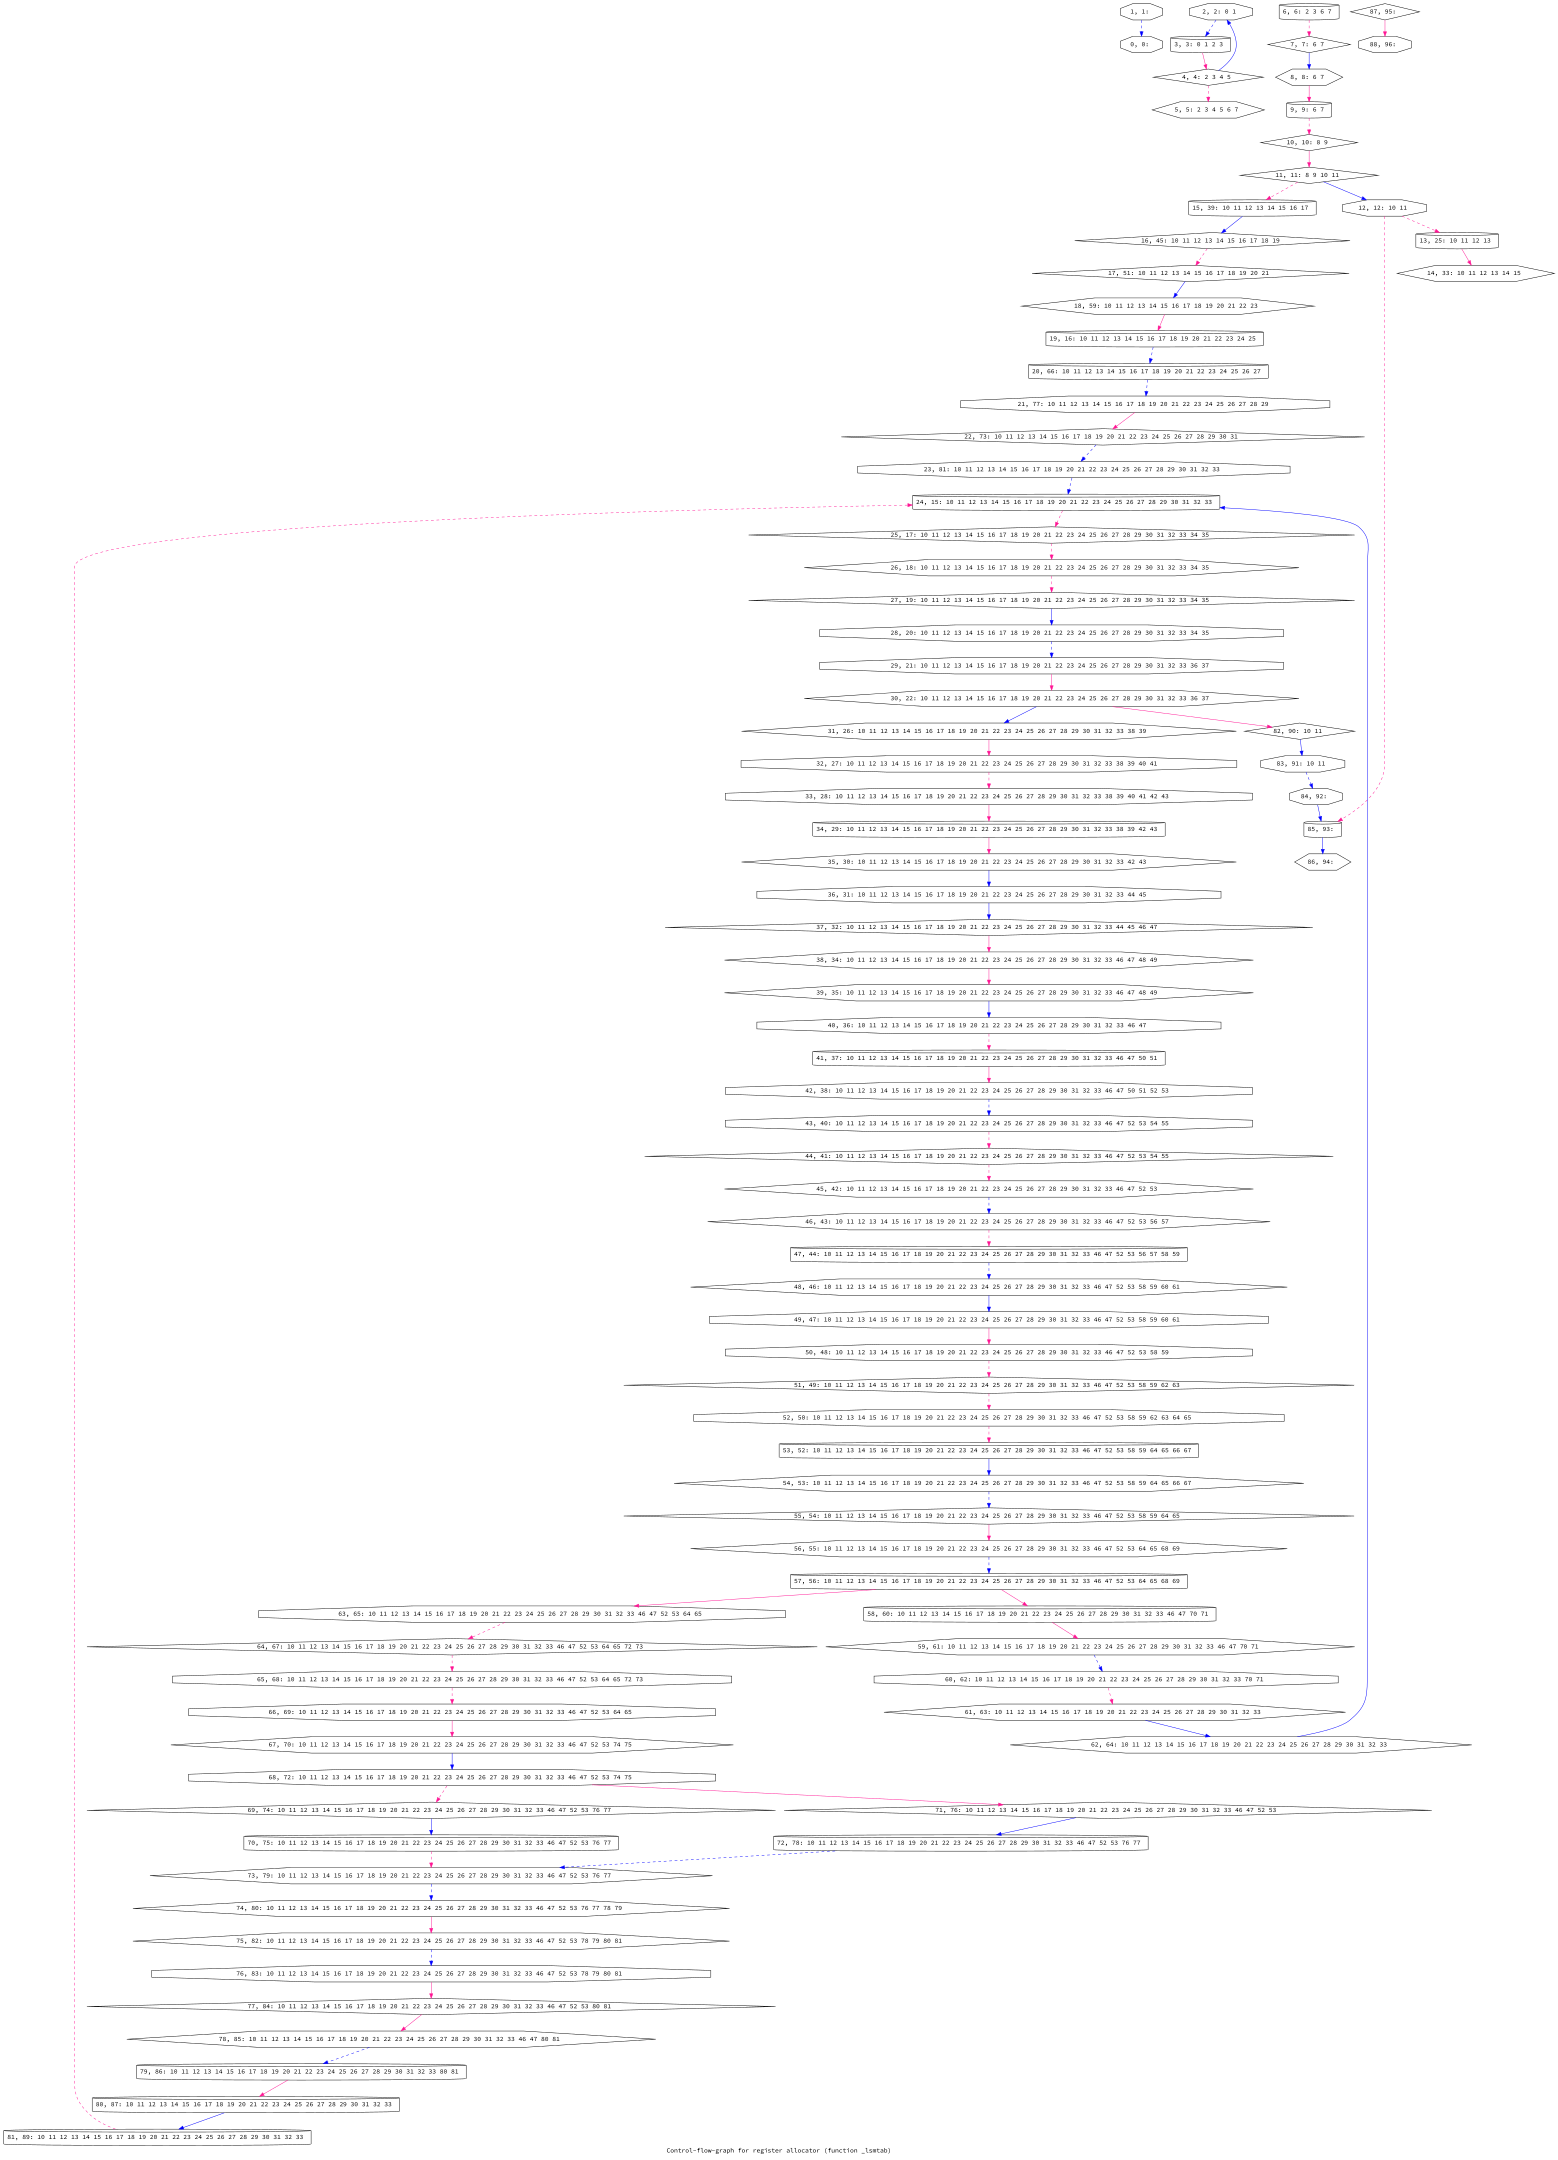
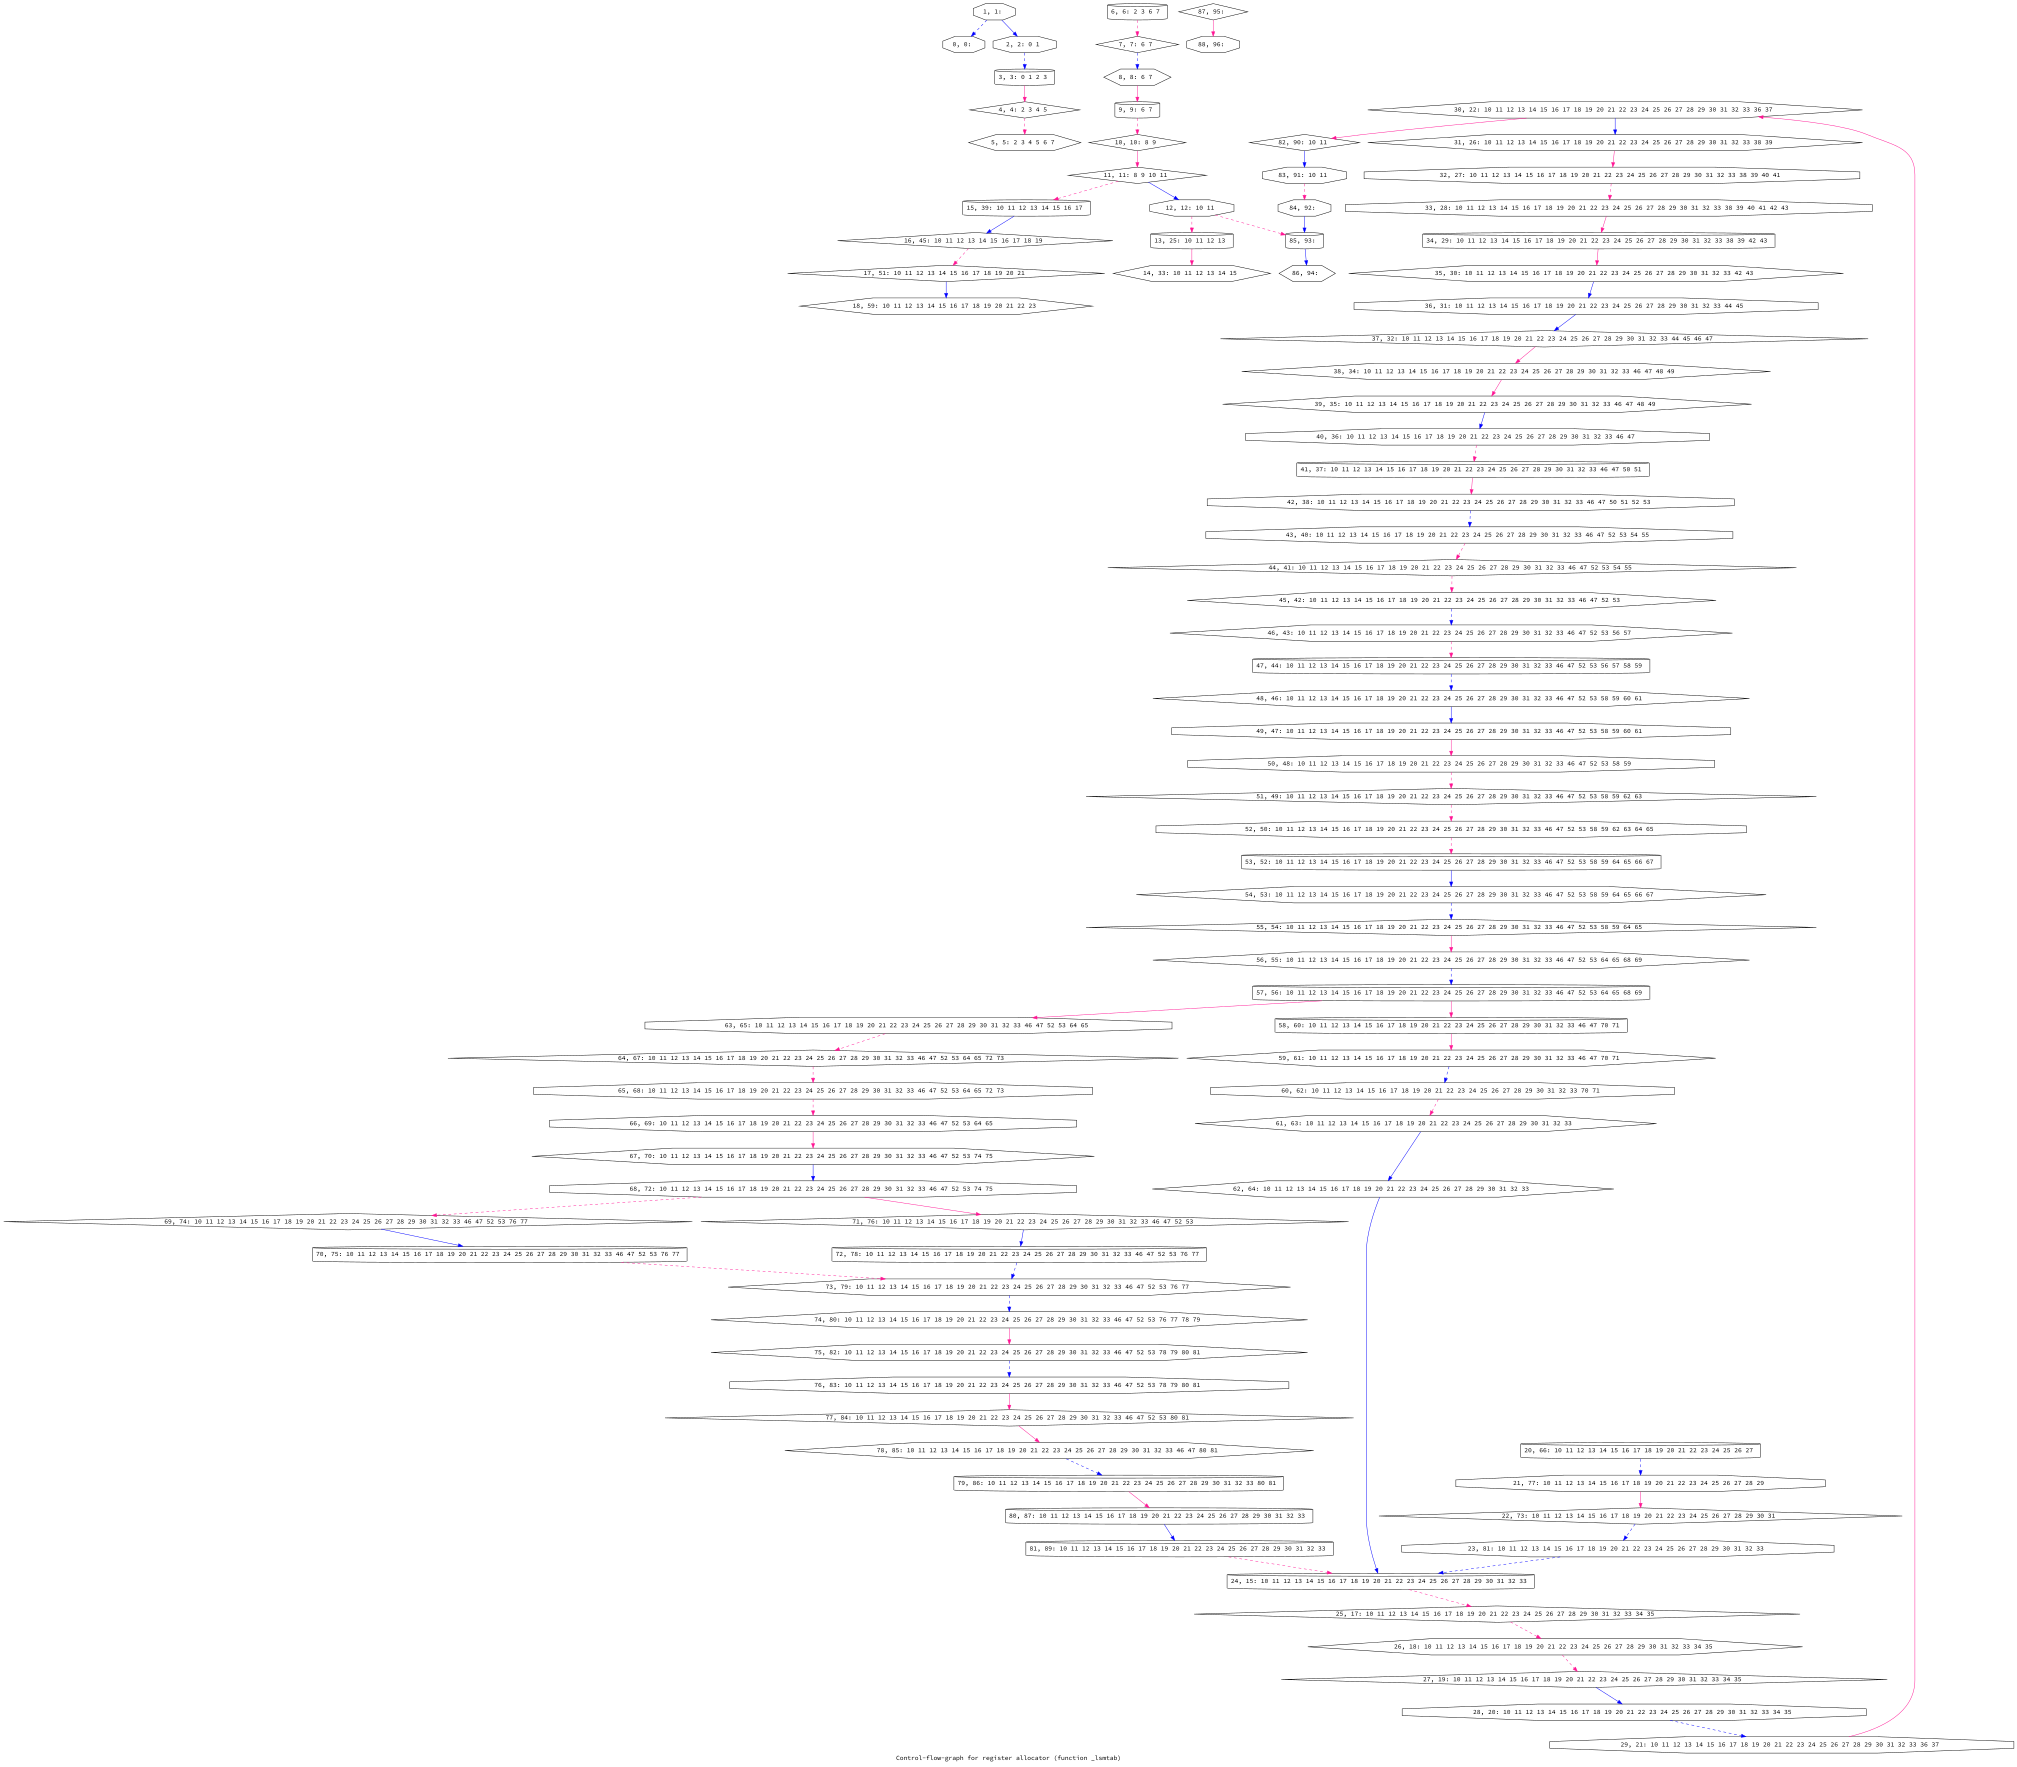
(1236, 50) -> (1008, 27)
(1309, 59) -> (1137, 59)
(1155, 339) -> none
(1308, 778) -> (1305, 189)
